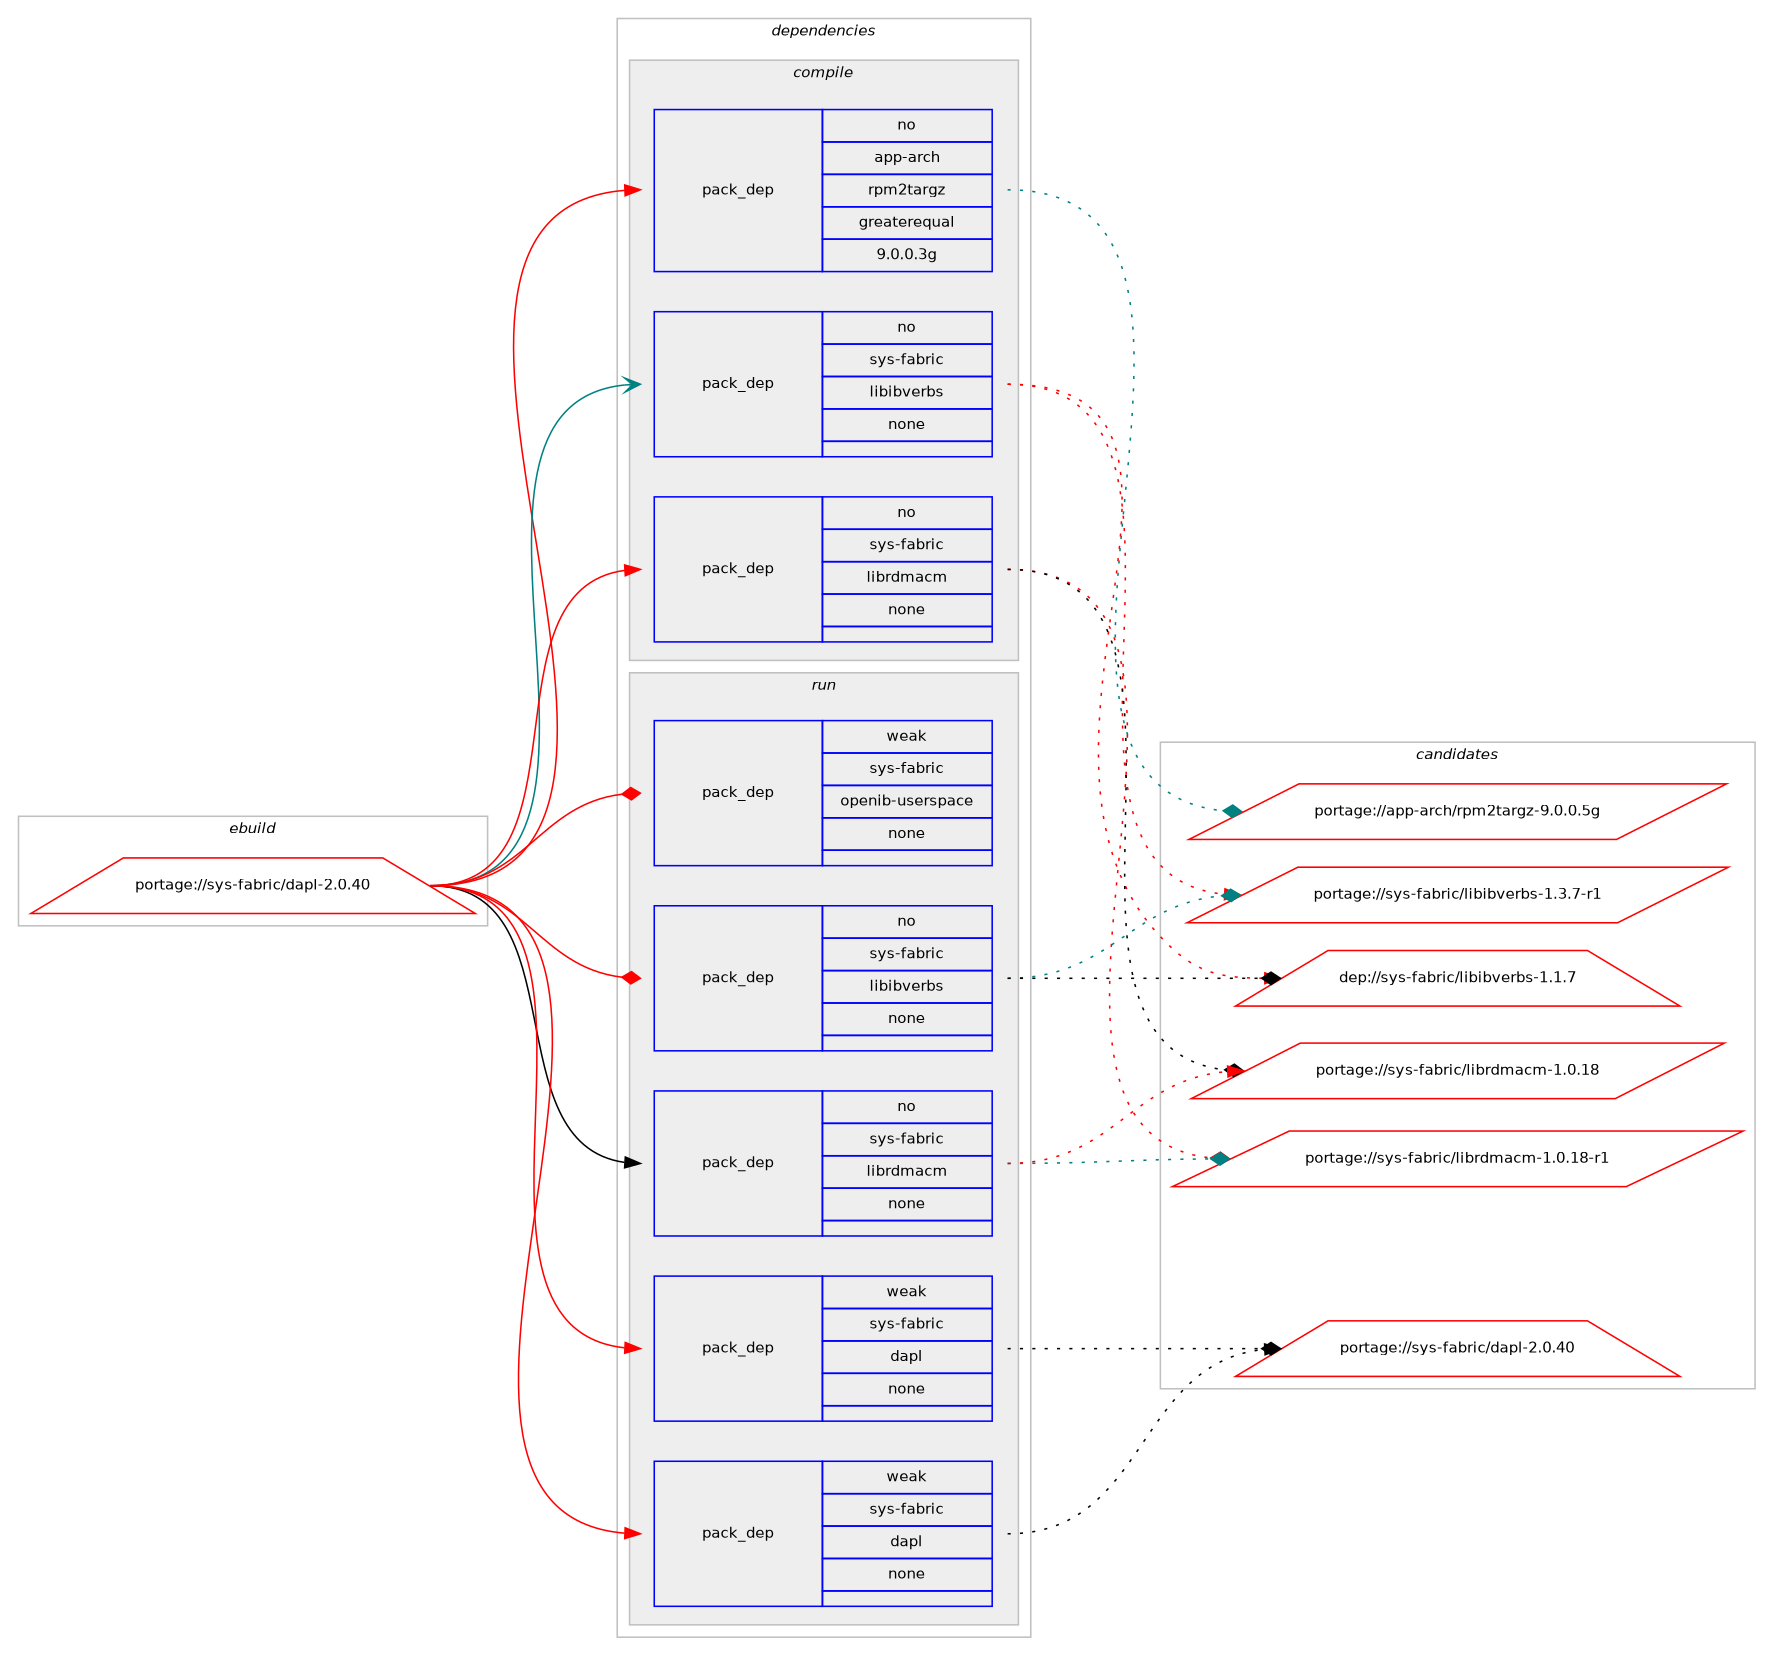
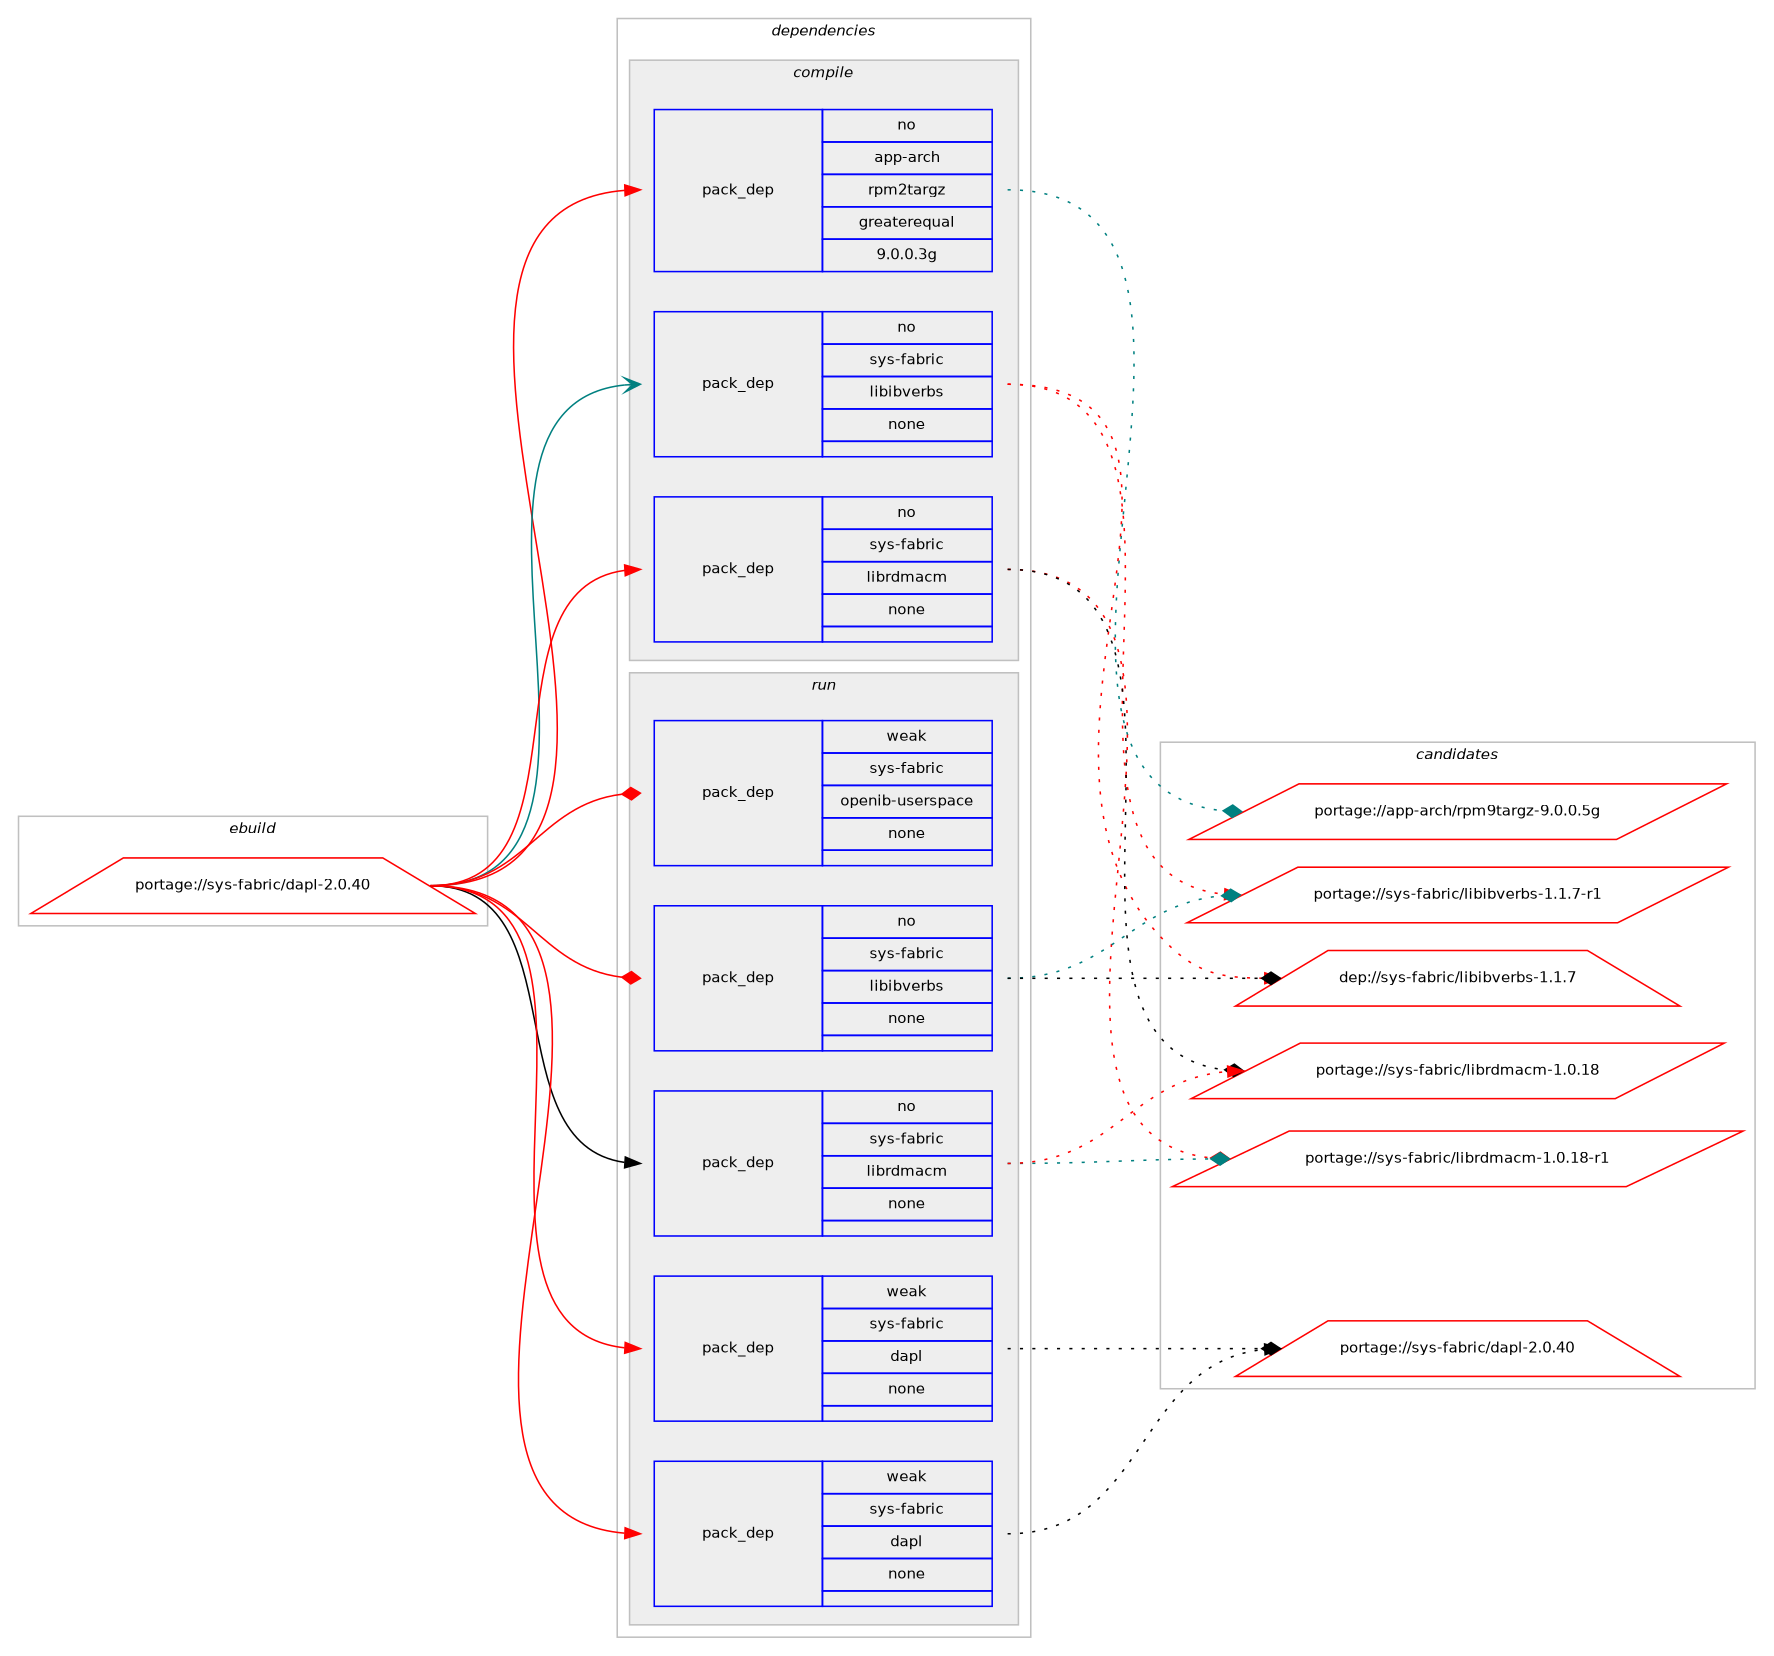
(1458, 812) -> (1458, 812)
(1458, 895) -> (1458, 895)
